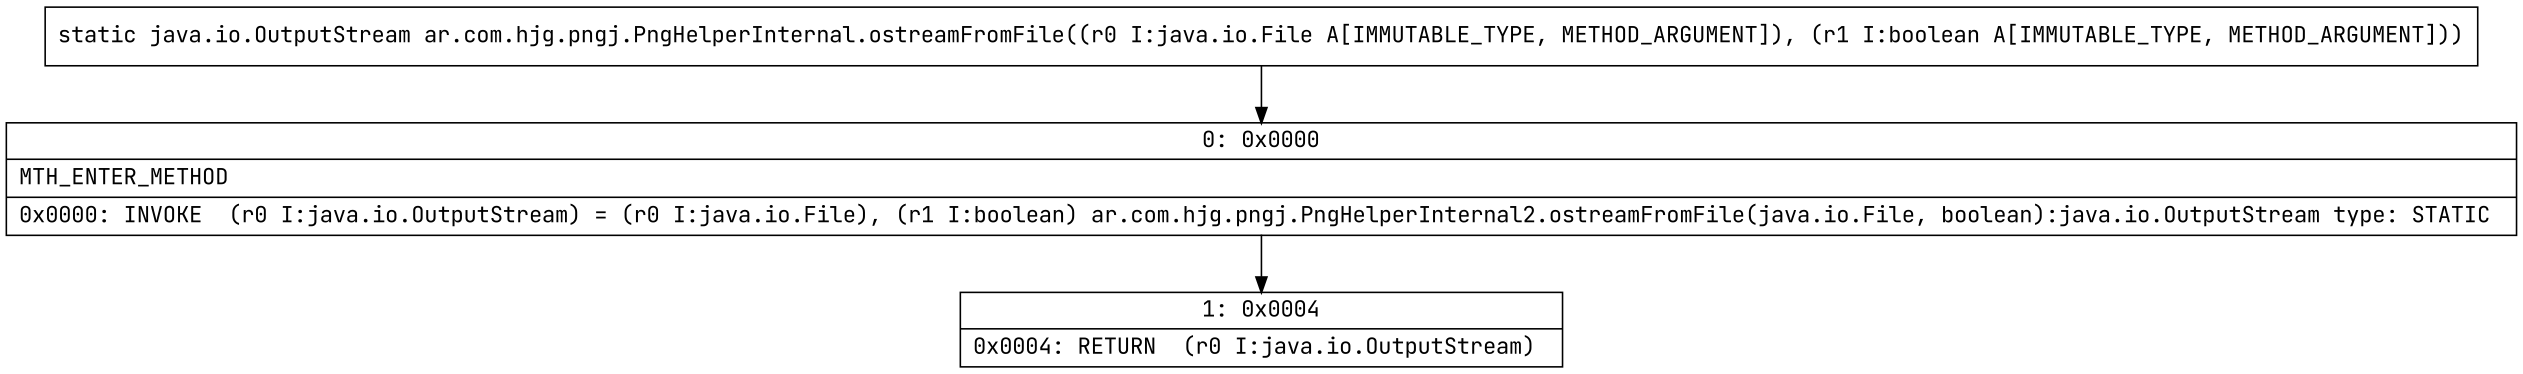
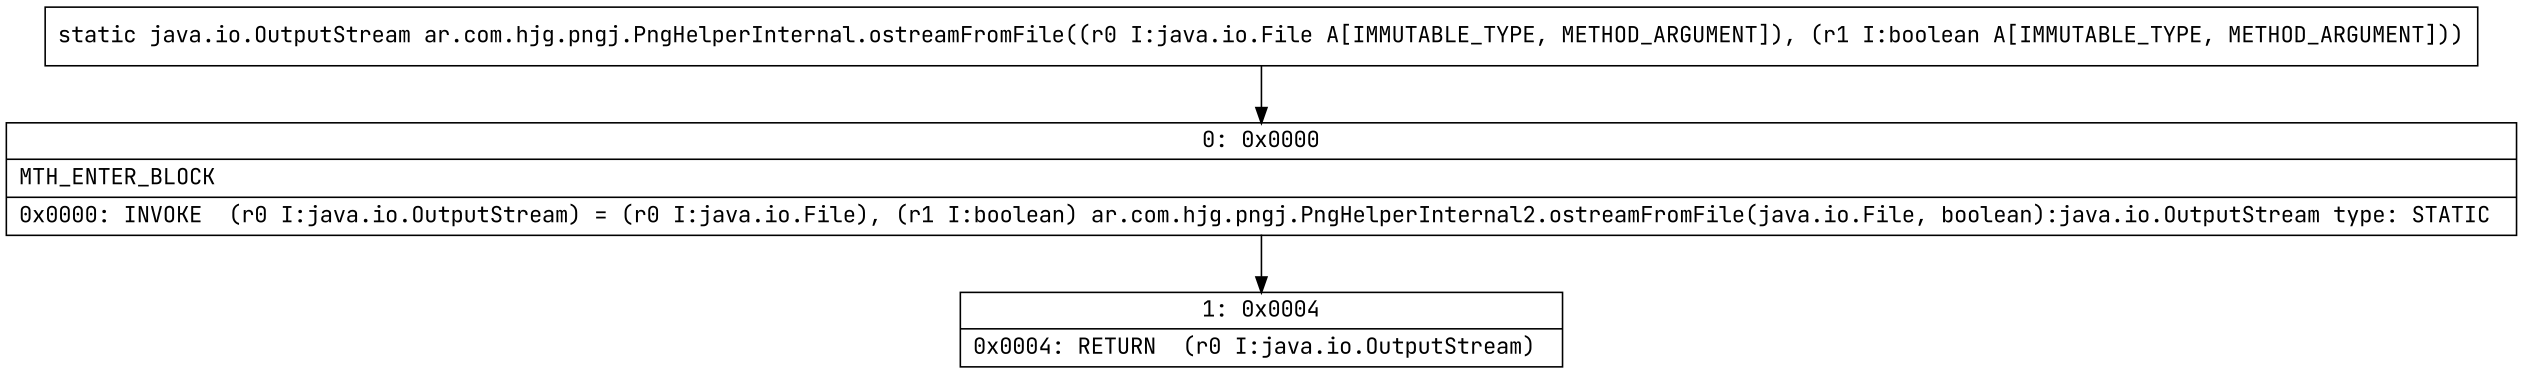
(124, 177) -> (117, 177)
